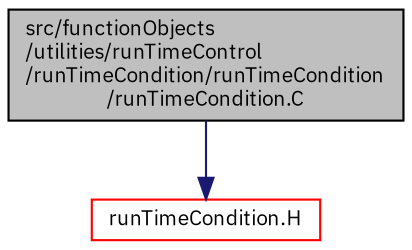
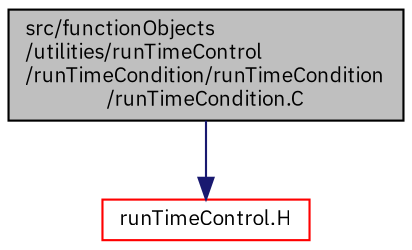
(206, 220) -> (206, 220)
